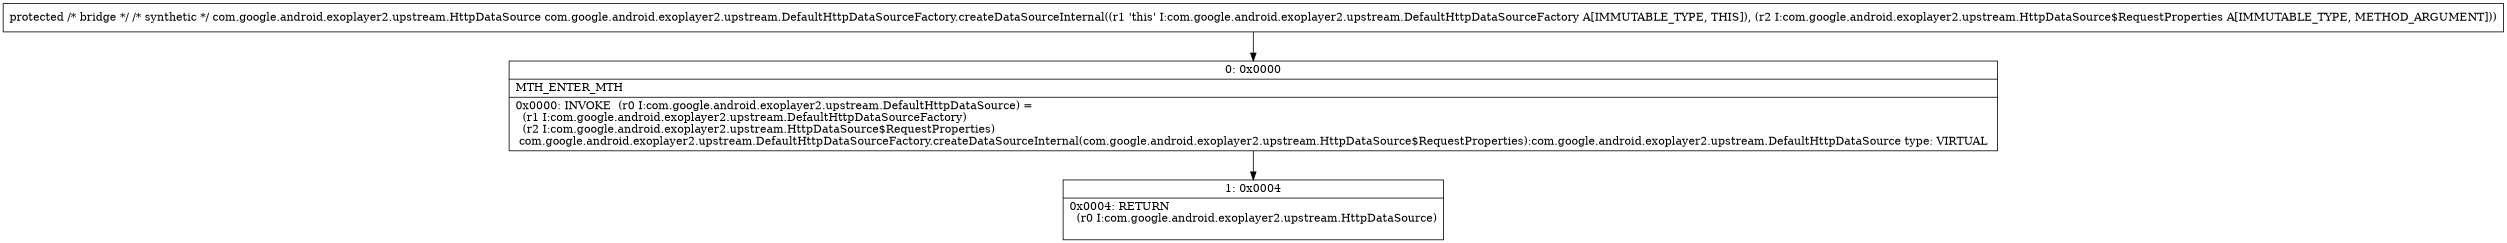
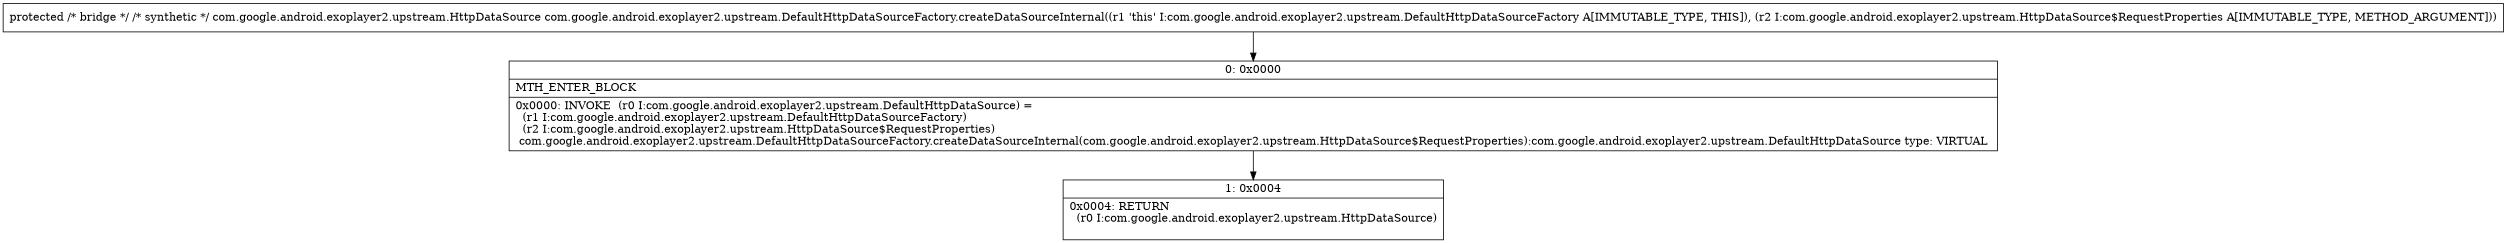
(569, 88) -> (576, 88)
